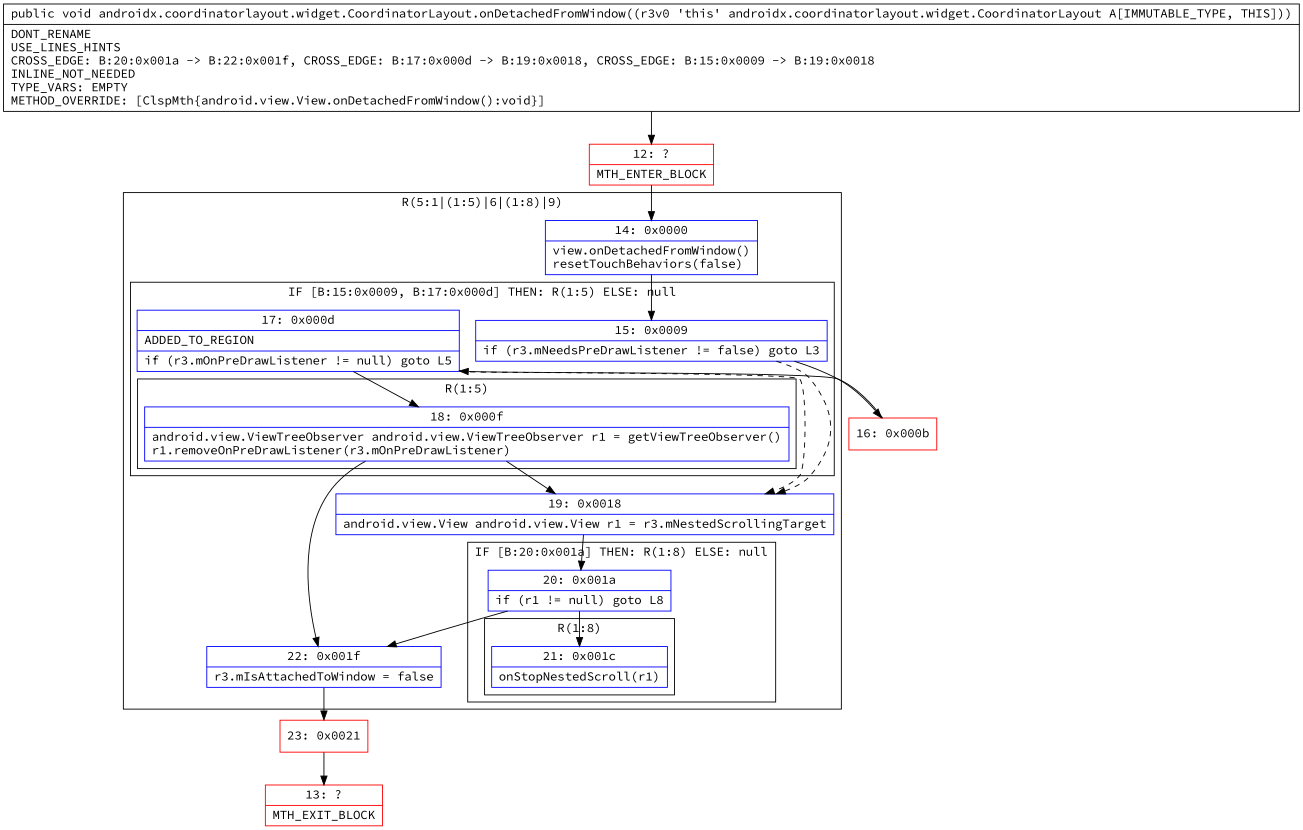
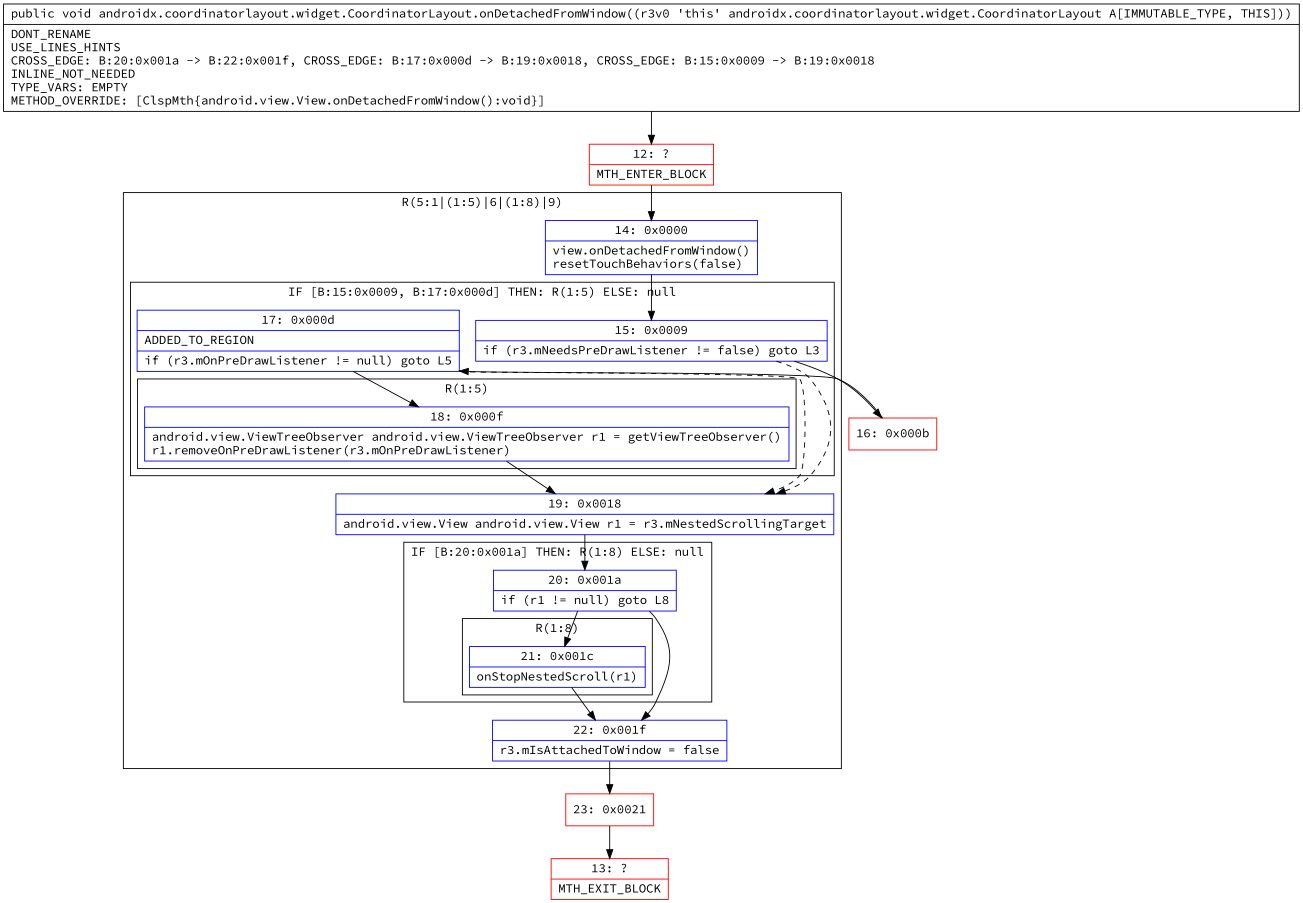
(311, 539) -> (581, 700)
